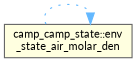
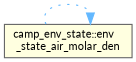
(68, 41) -> (68, 41)
